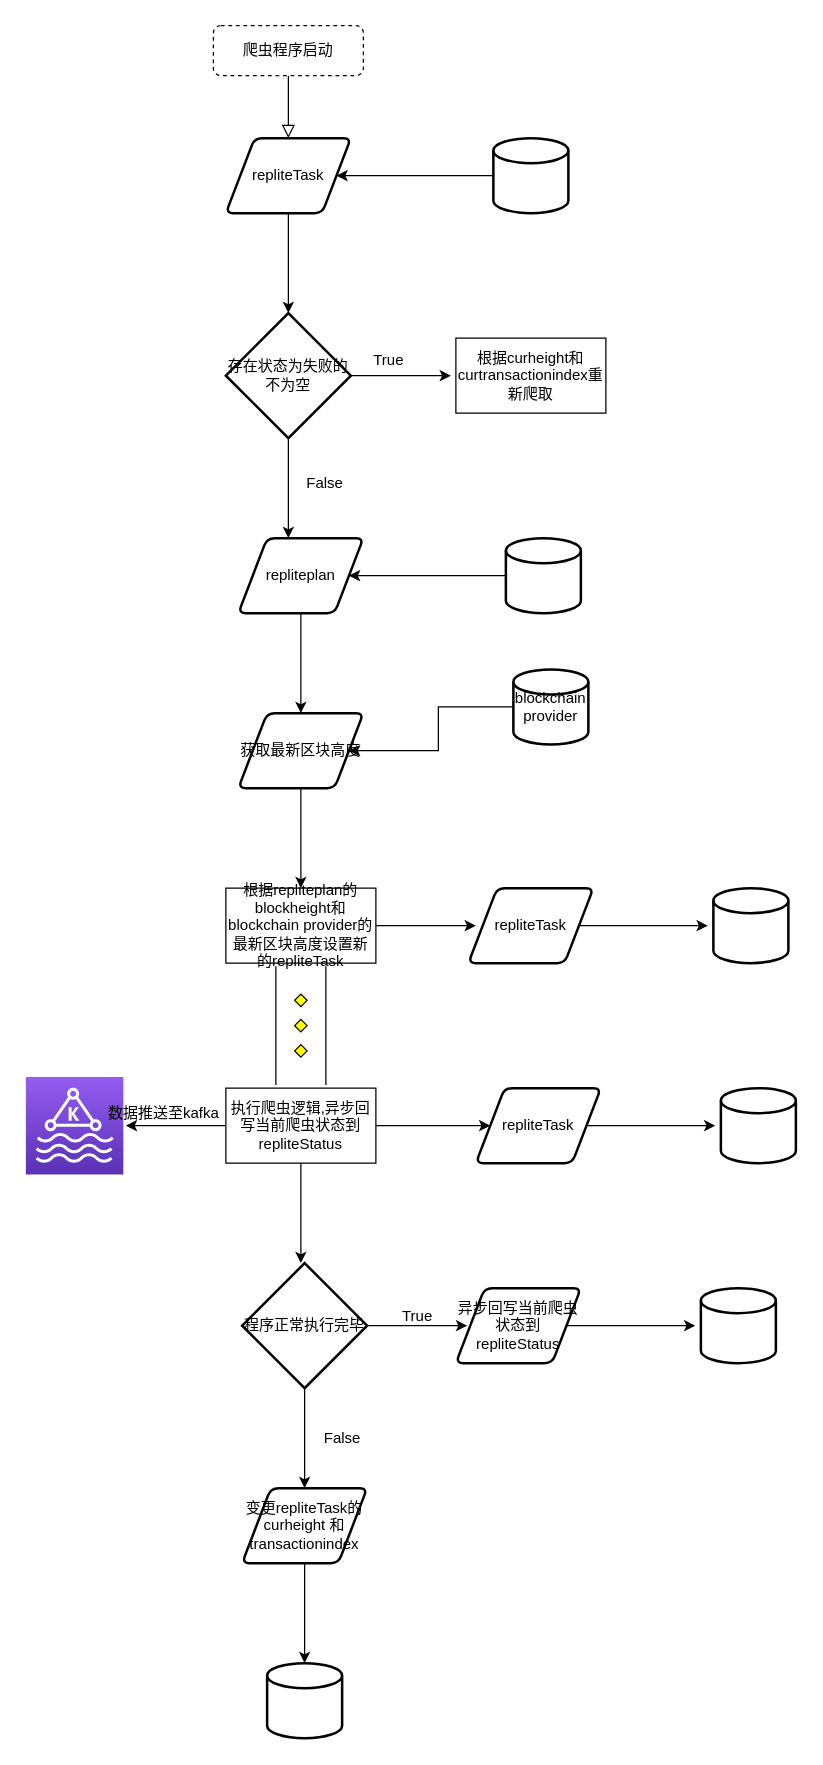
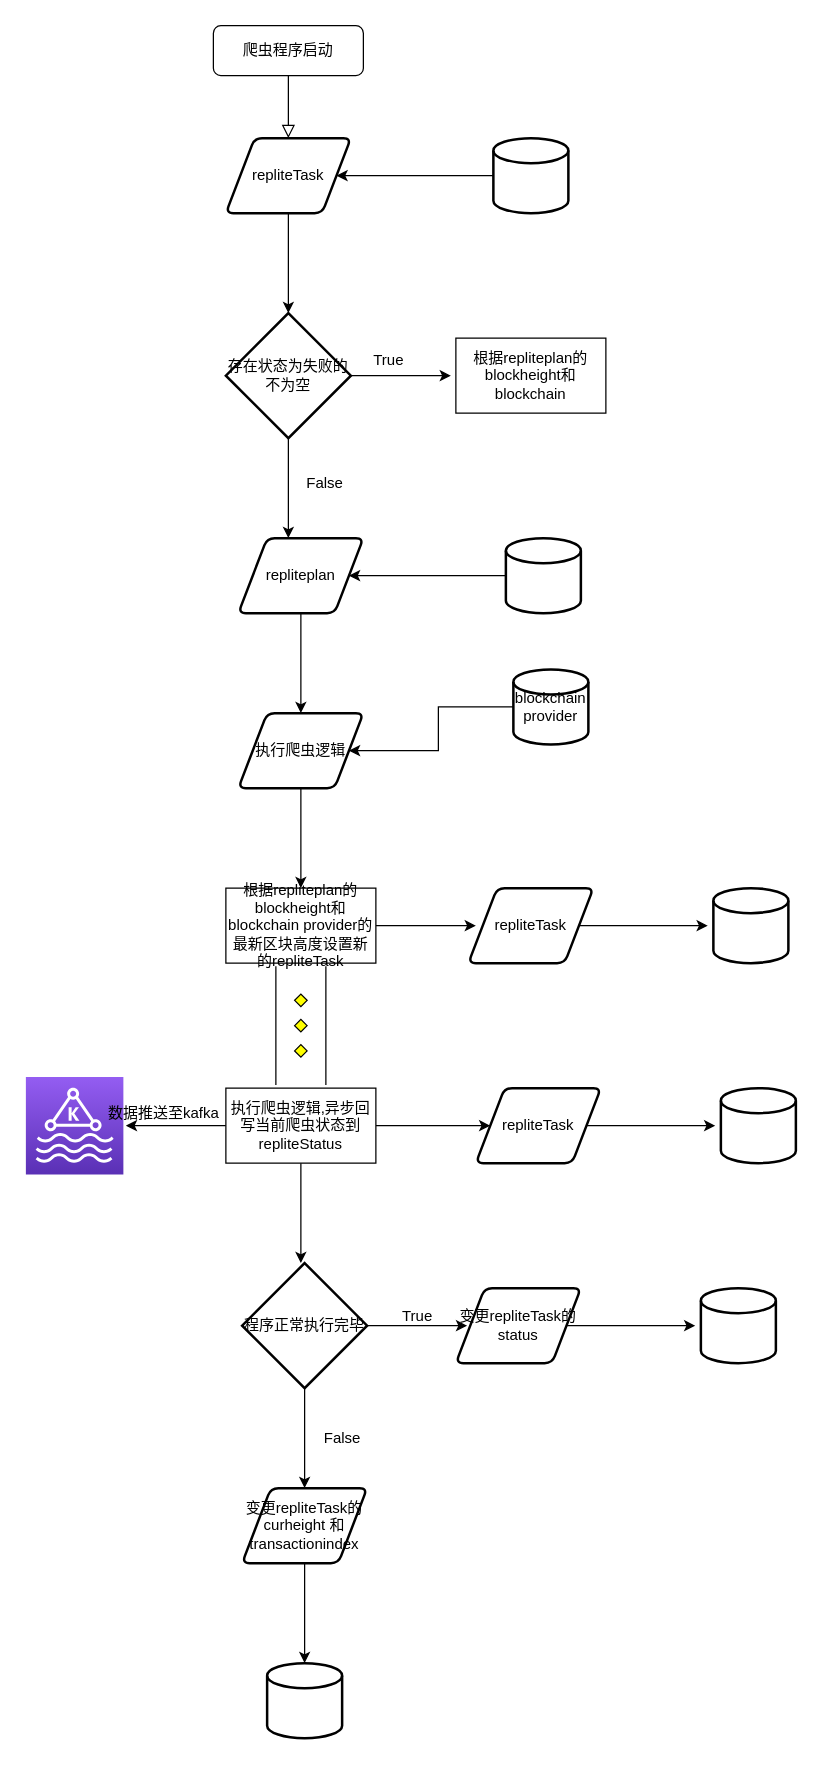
(288, 51) -> (288, 51)
(531, 376) -> (531, 376)
(301, 751) -> (301, 751)
(518, 1326) -> (518, 1326)
